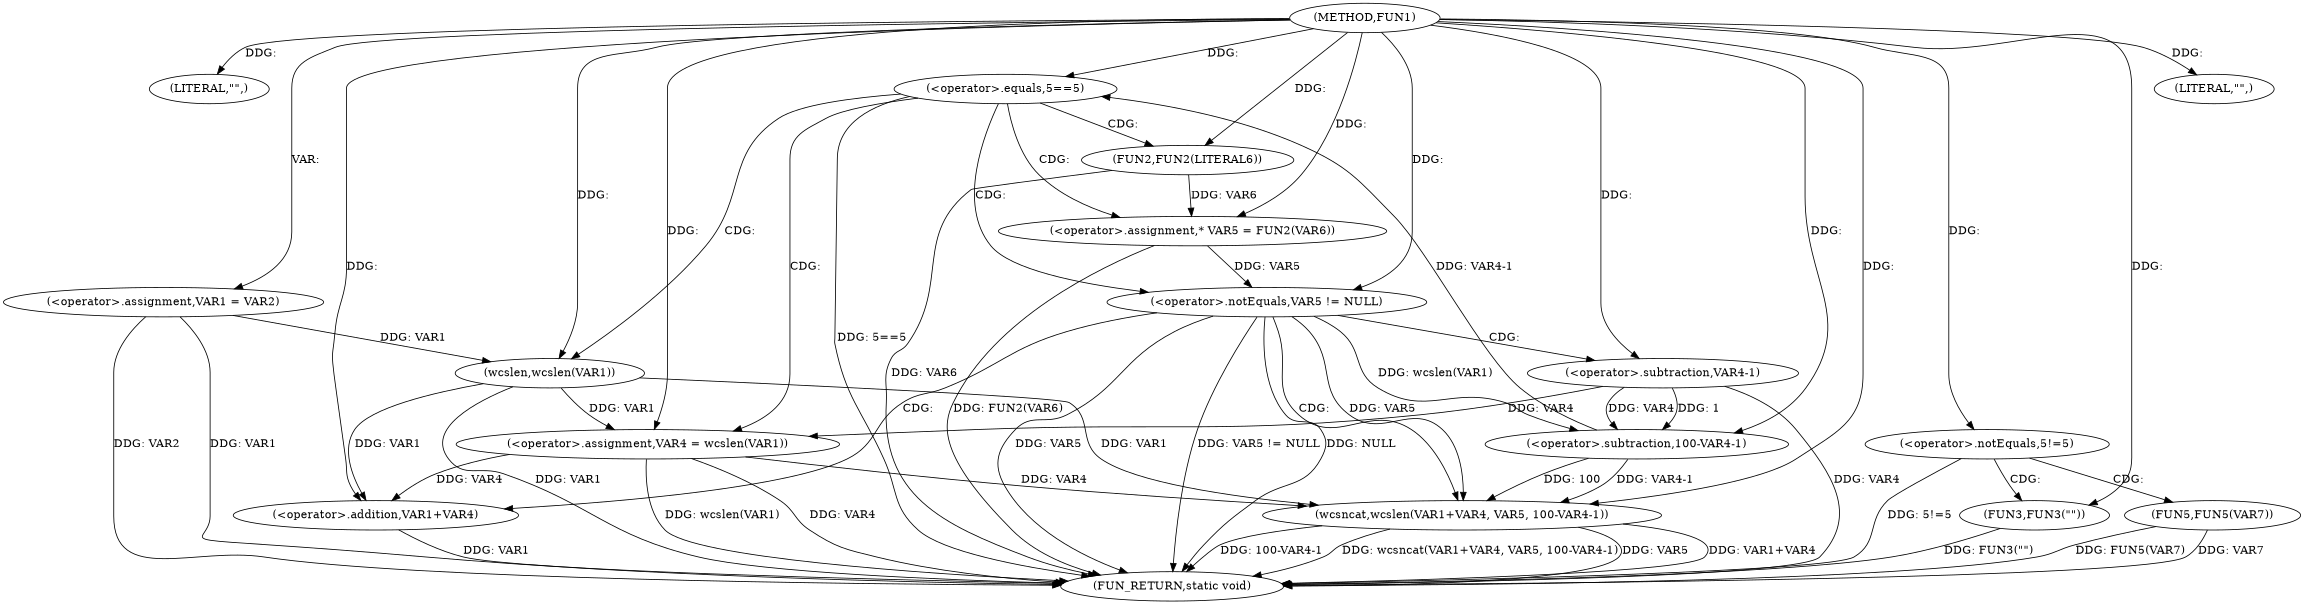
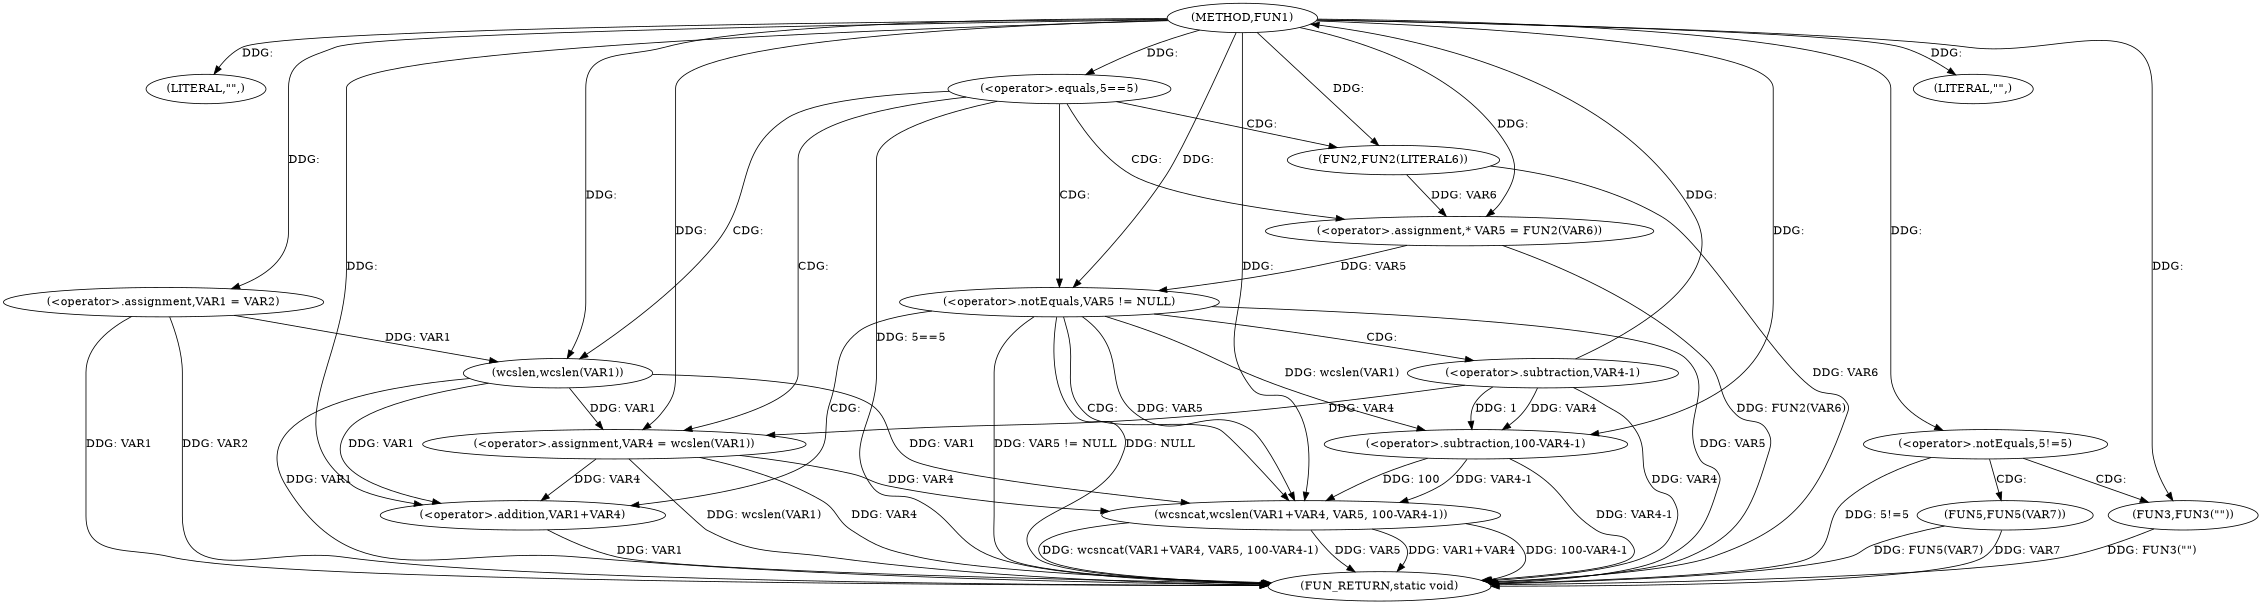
(1601, 132) -> (1619, 131)
(308, 160) -> (306, 160)
(1389, 211) -> (1633, 547)
